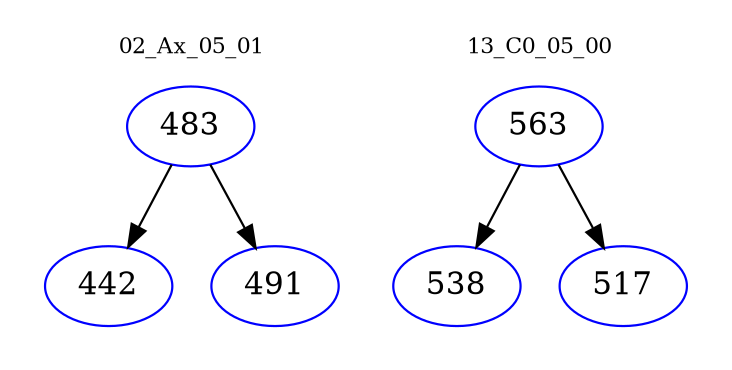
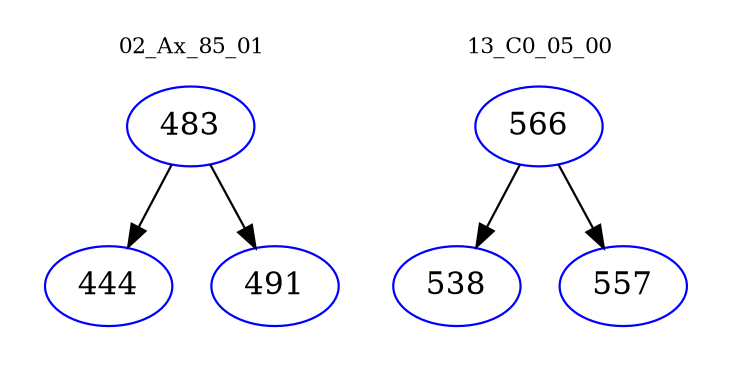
(192, 48) -> (192, 48)
(539, 126) -> (539, 126)
(109, 286) -> (109, 286)
(623, 286) -> (623, 286)
